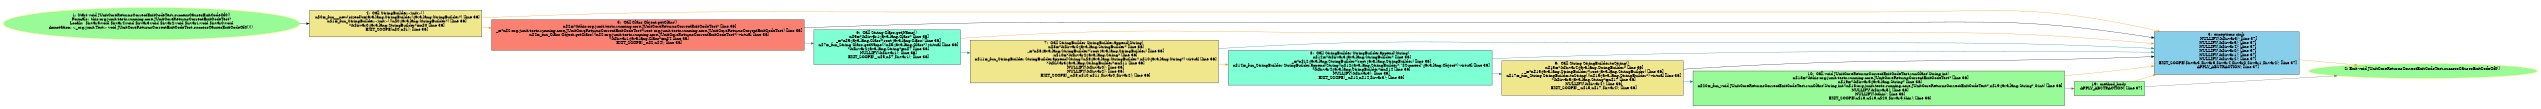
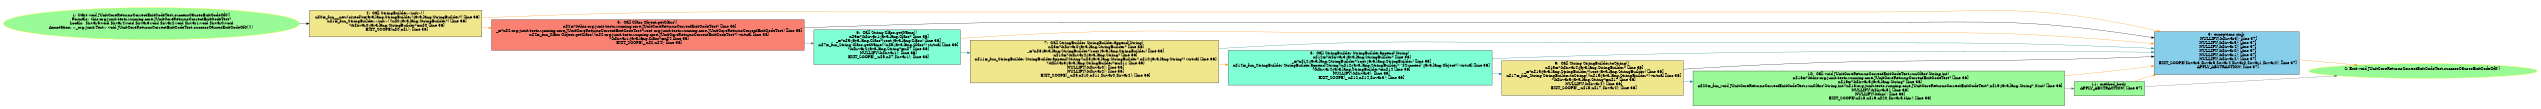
(2109, 89) -> (2109, 89)
